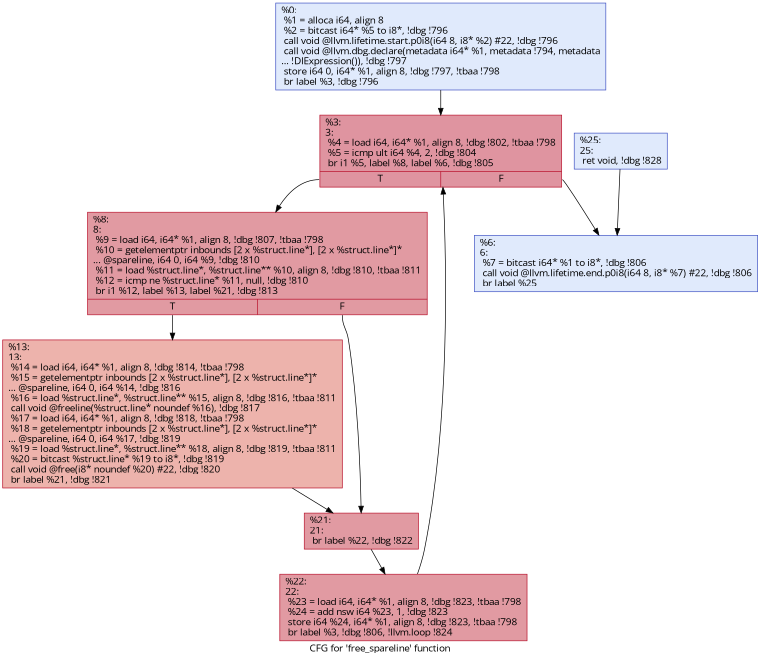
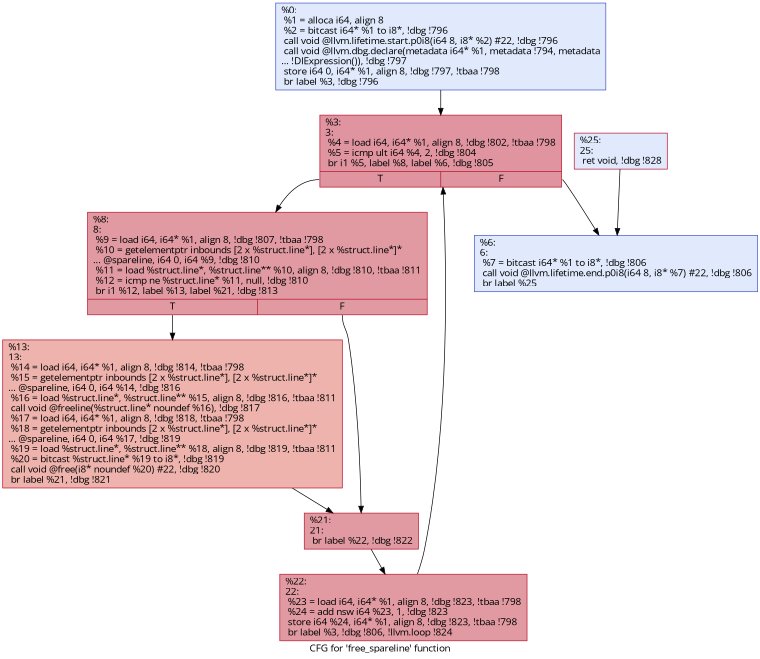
(365, 31) -> (365, 31)
(621, 151) -> (621, 151)
